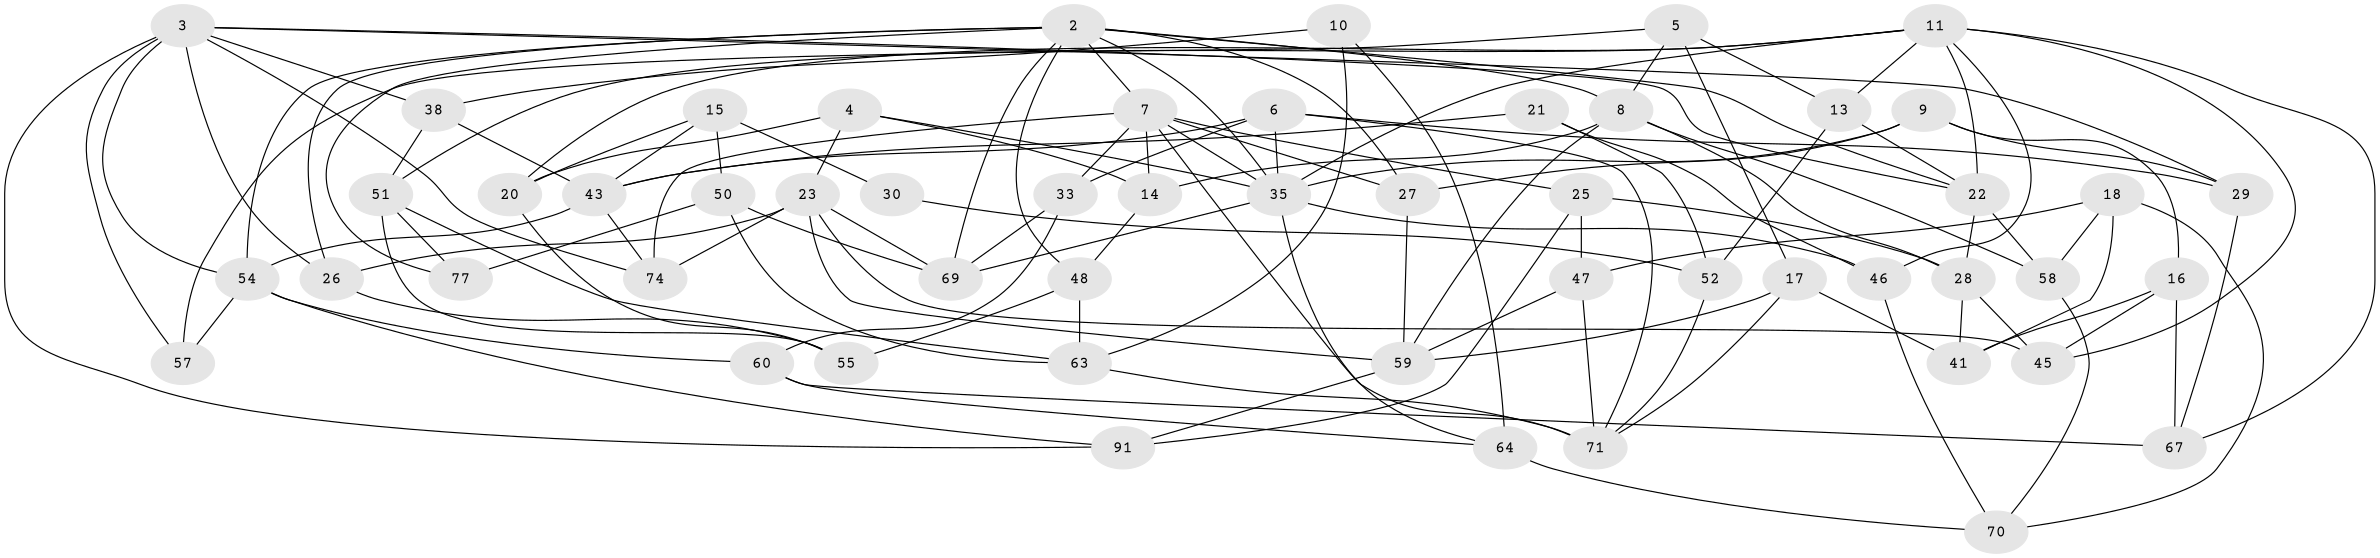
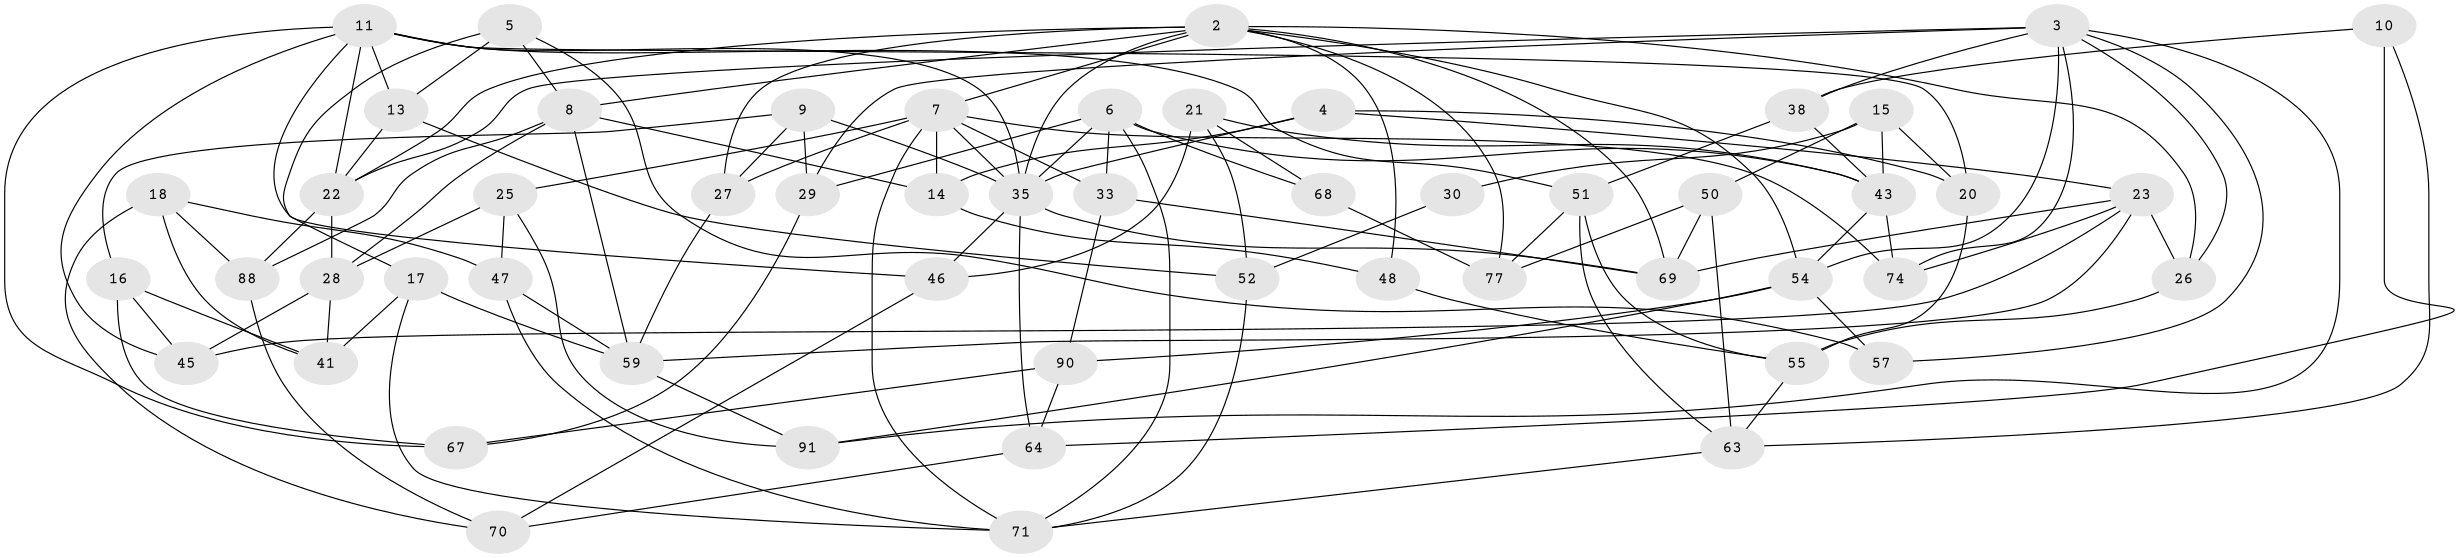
none -> (1323, 195)
(2048, 279) -> (247, 279)
(1080, 314) -> (1773, 395)
(762, 363) -> (1066, 363)
